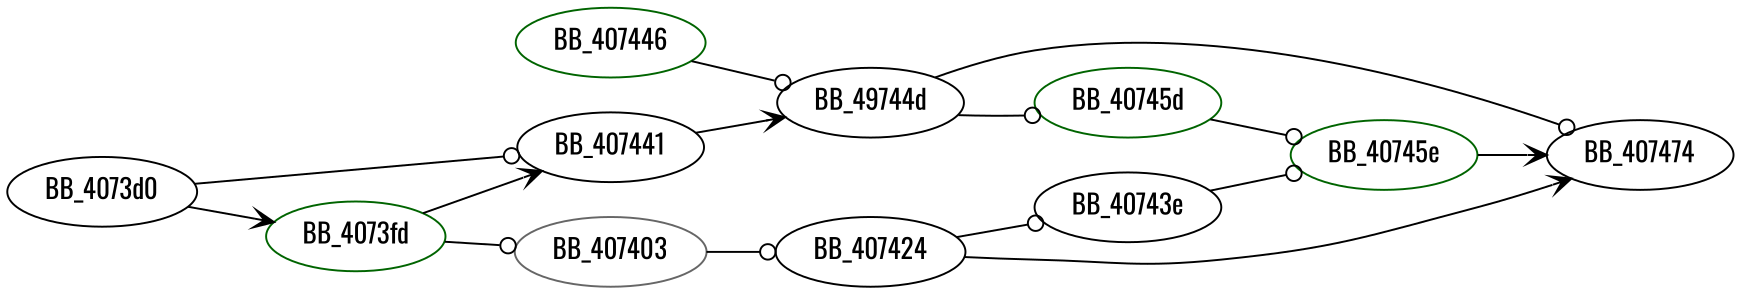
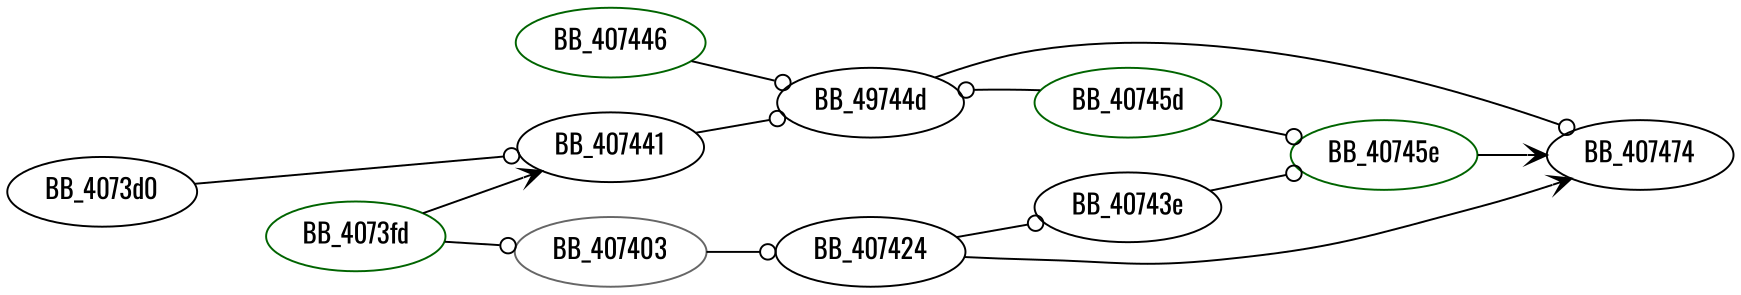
(991, 116) -> (1007, 90)
(733, 126) -> (733, 126)
(221, 213) -> none
